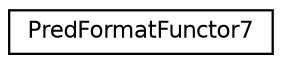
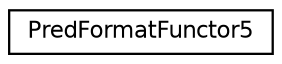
(141, 32) -> (141, 32)
